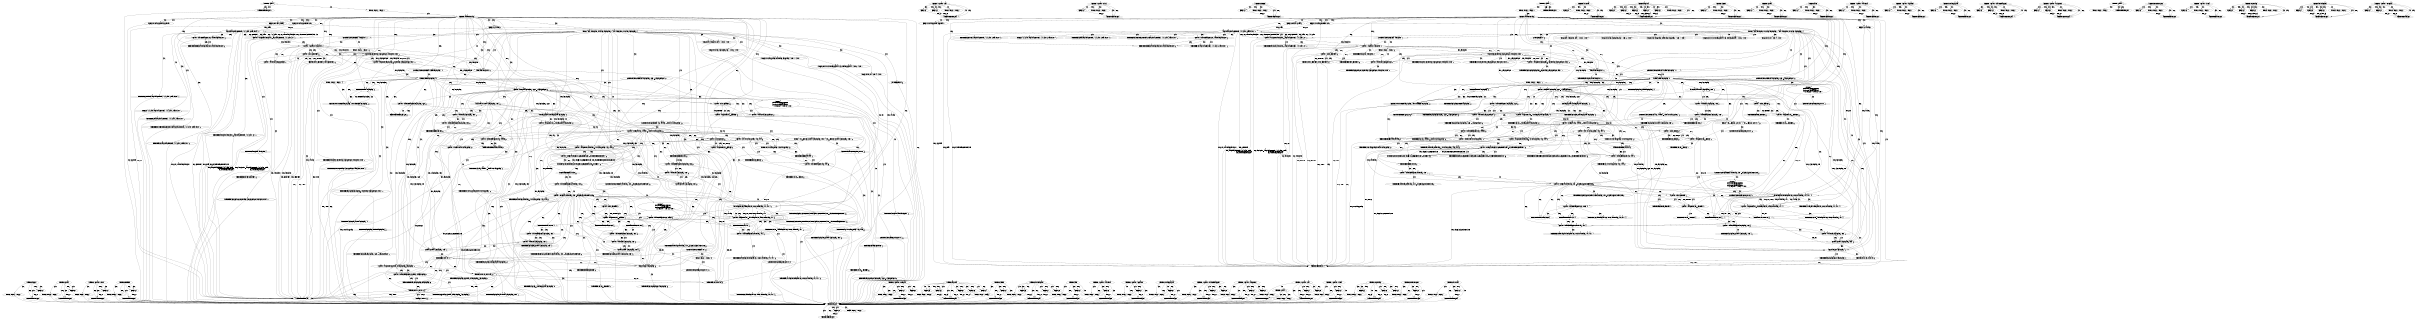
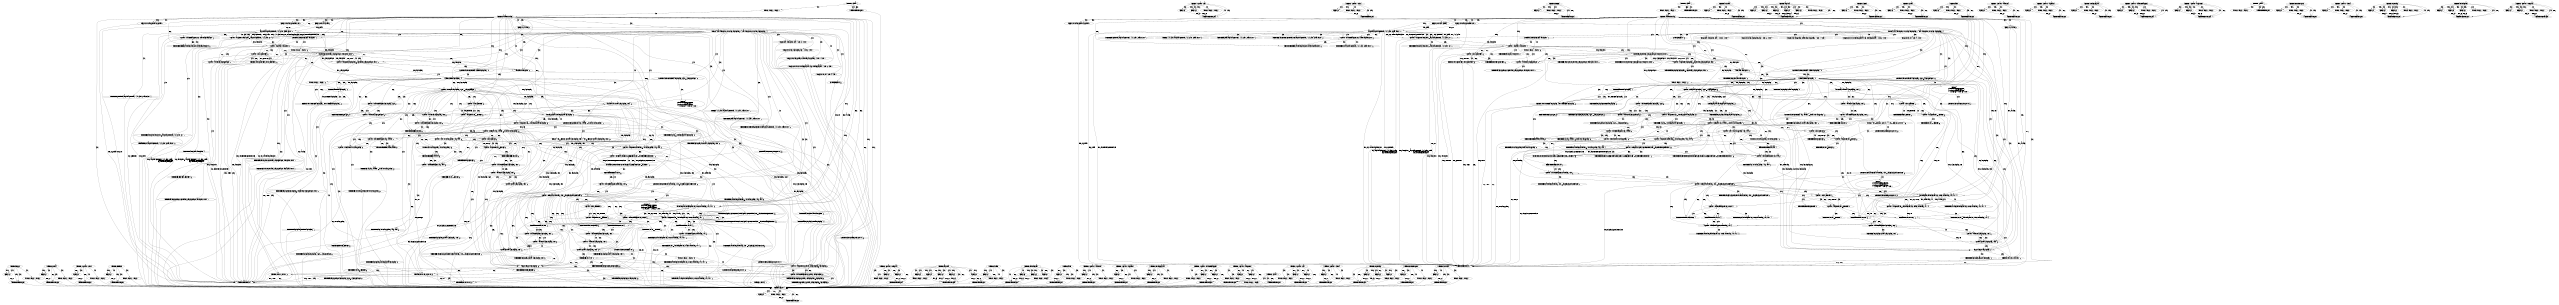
(414, 278) -> (629, 261)
(421, 295) -> none
